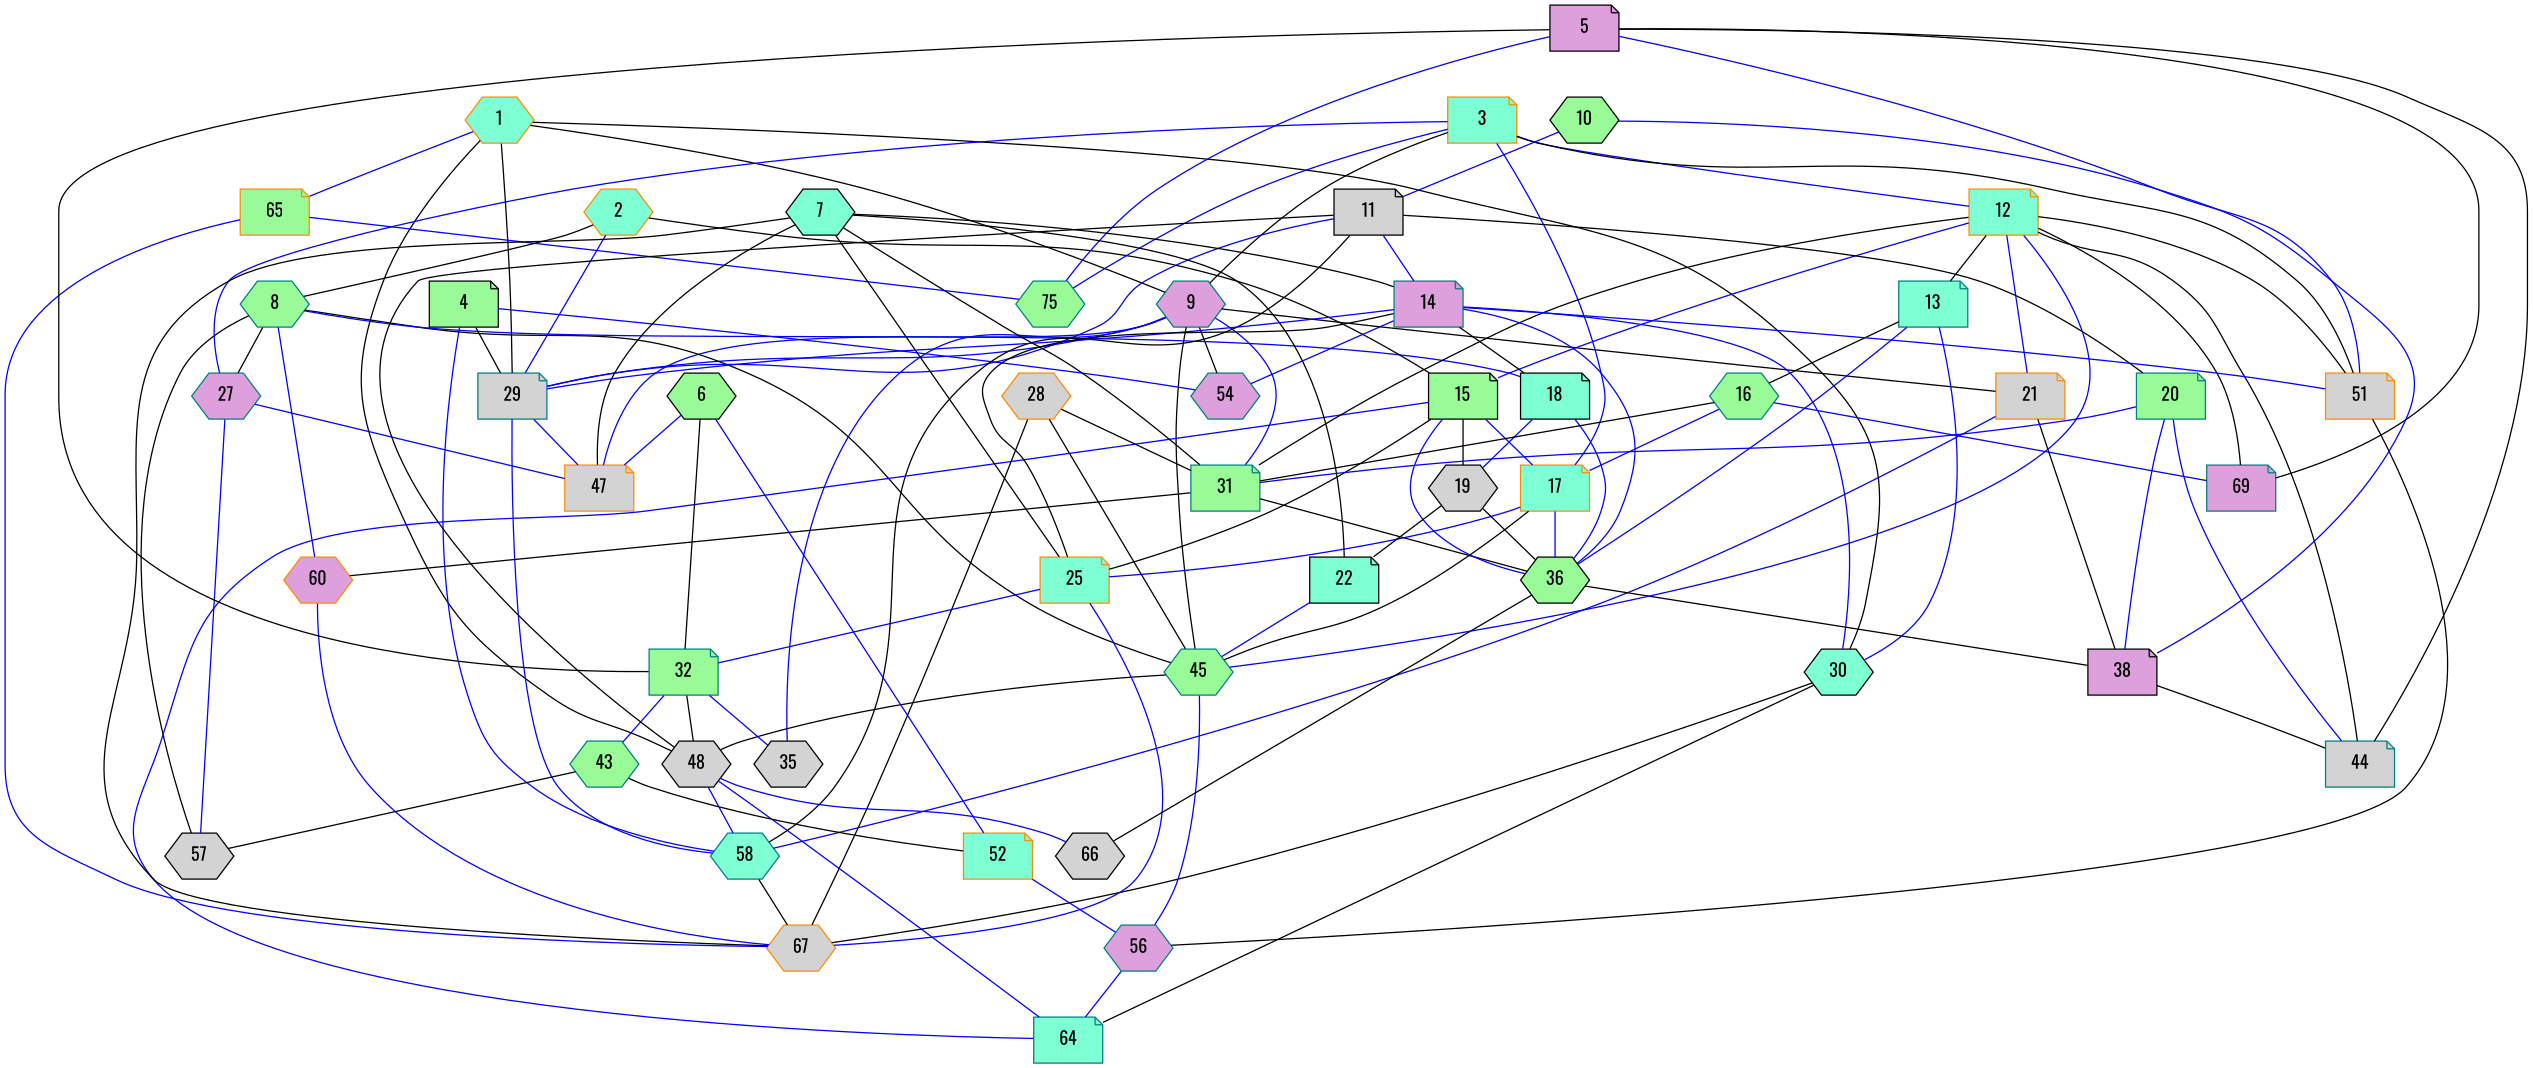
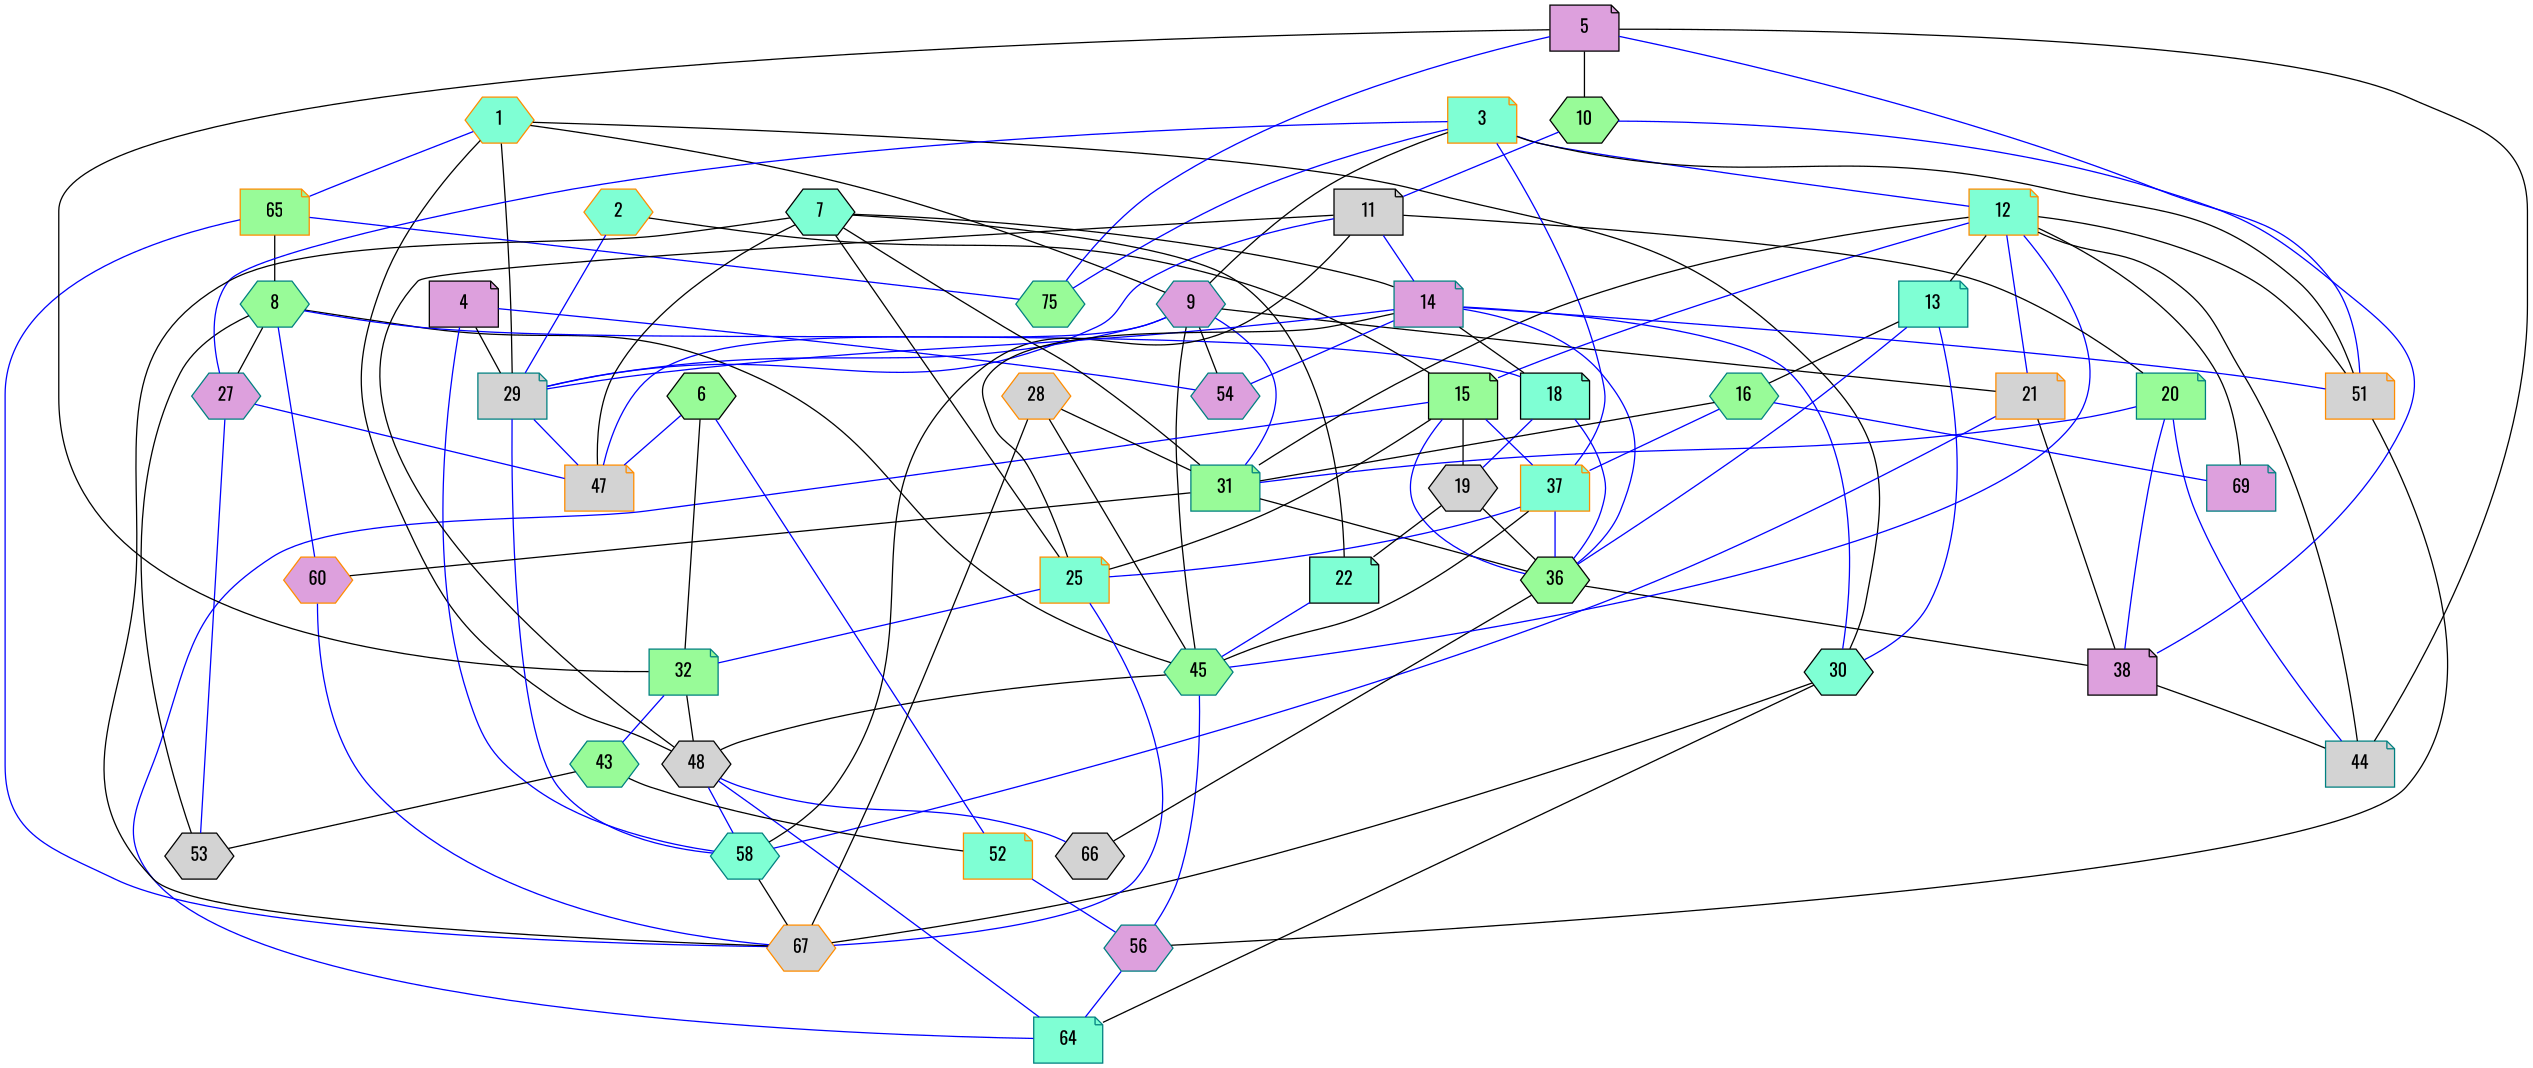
(2263, 78) -> (1584, 74)
(449, 263) -> (275, 250)
(464, 304) -> (464, 304)
(1555, 488) -> (1555, 488)
(788, 764) -> none
(199, 856) -> (199, 856)
